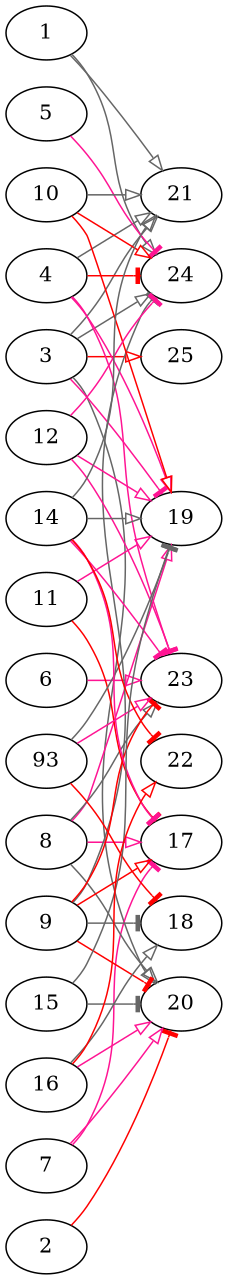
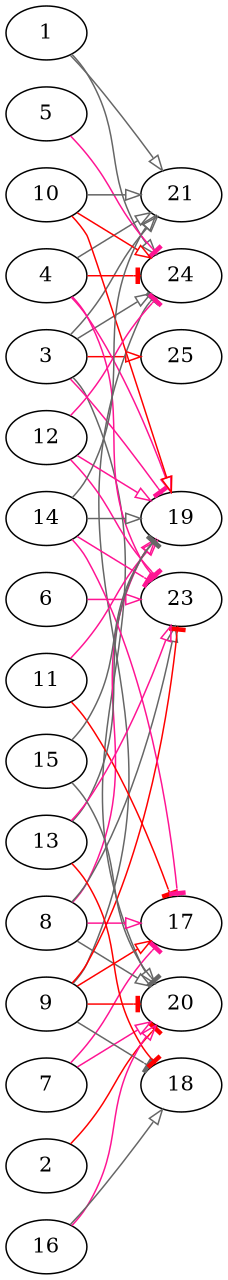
(46, 761) -> (46, 842)
(181, 761) -> none
